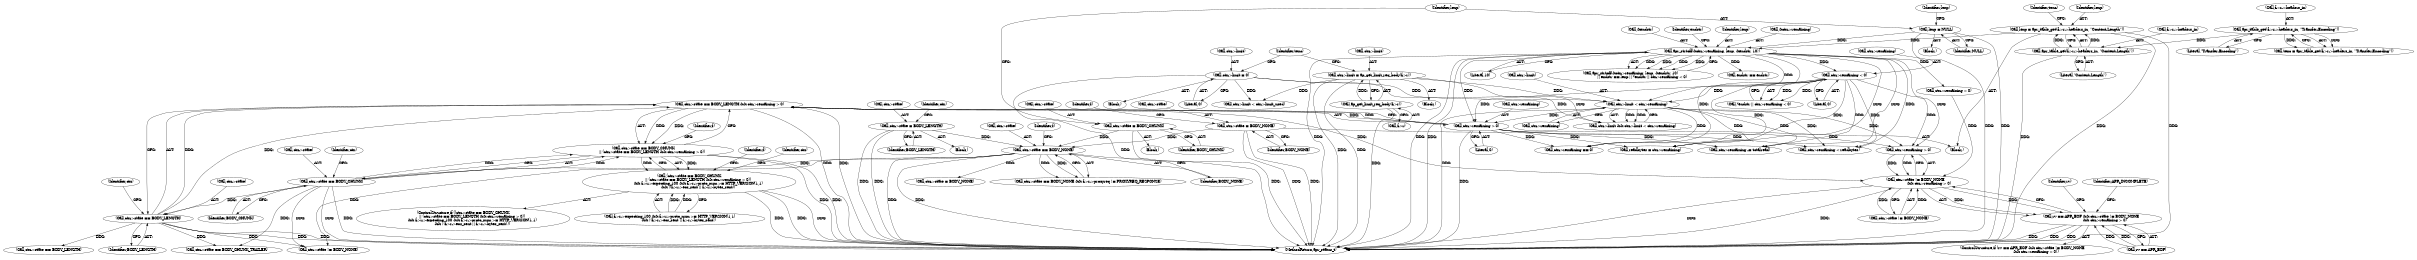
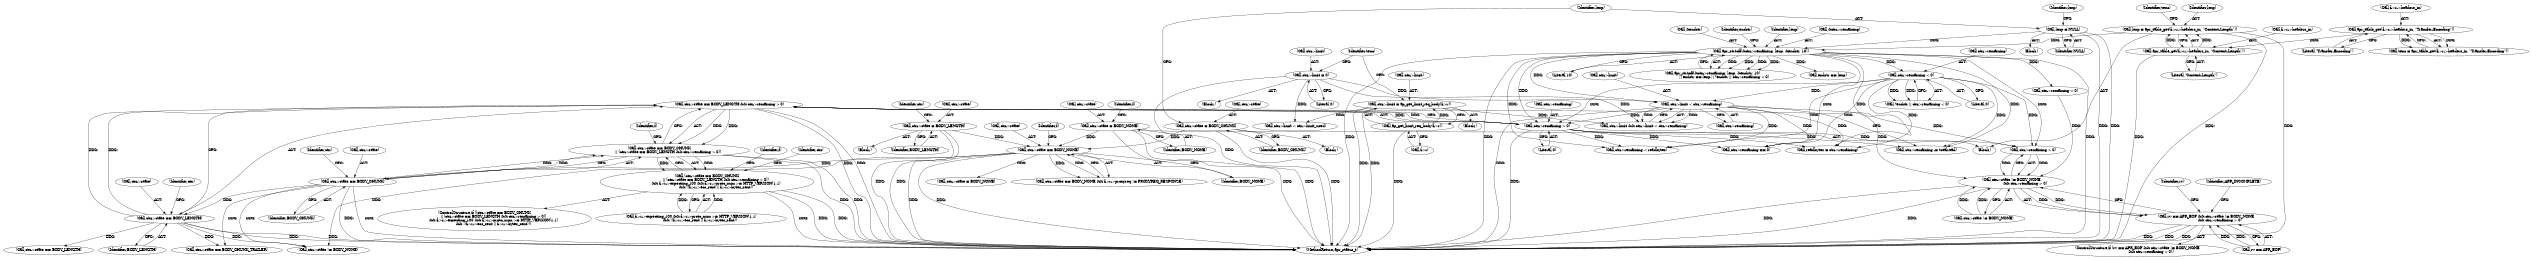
(1748, 75) -> (1828, 75)
(1508, 88) -> none
(1785, 126) -> (1878, 126)
